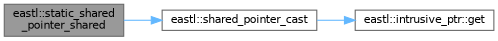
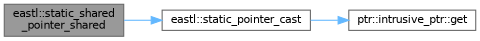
(239, 20) -> (236, 20)
(425, 20) -> (412, 20)
